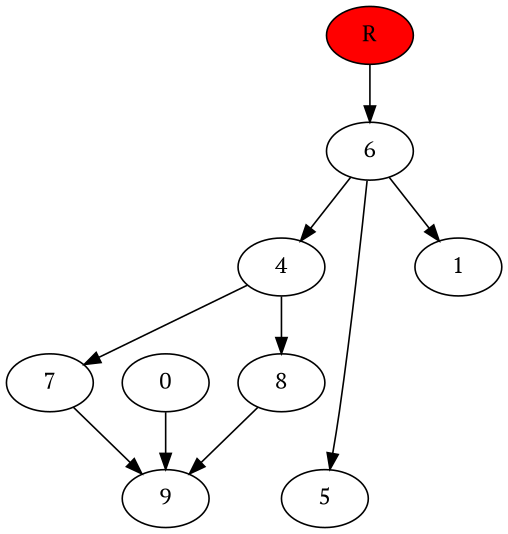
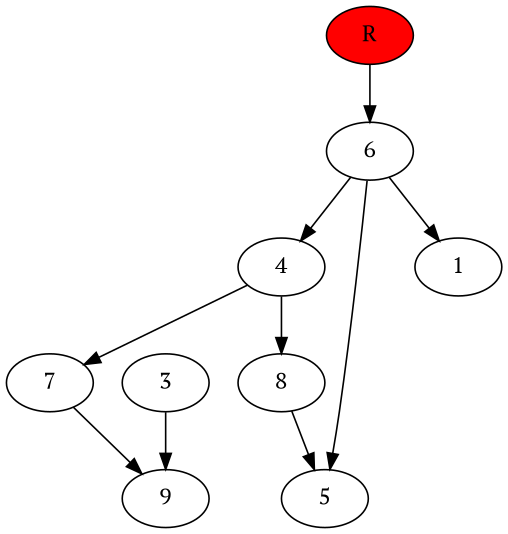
(166, 383) -> (166, 383)
(230, 435) -> (300, 433)
